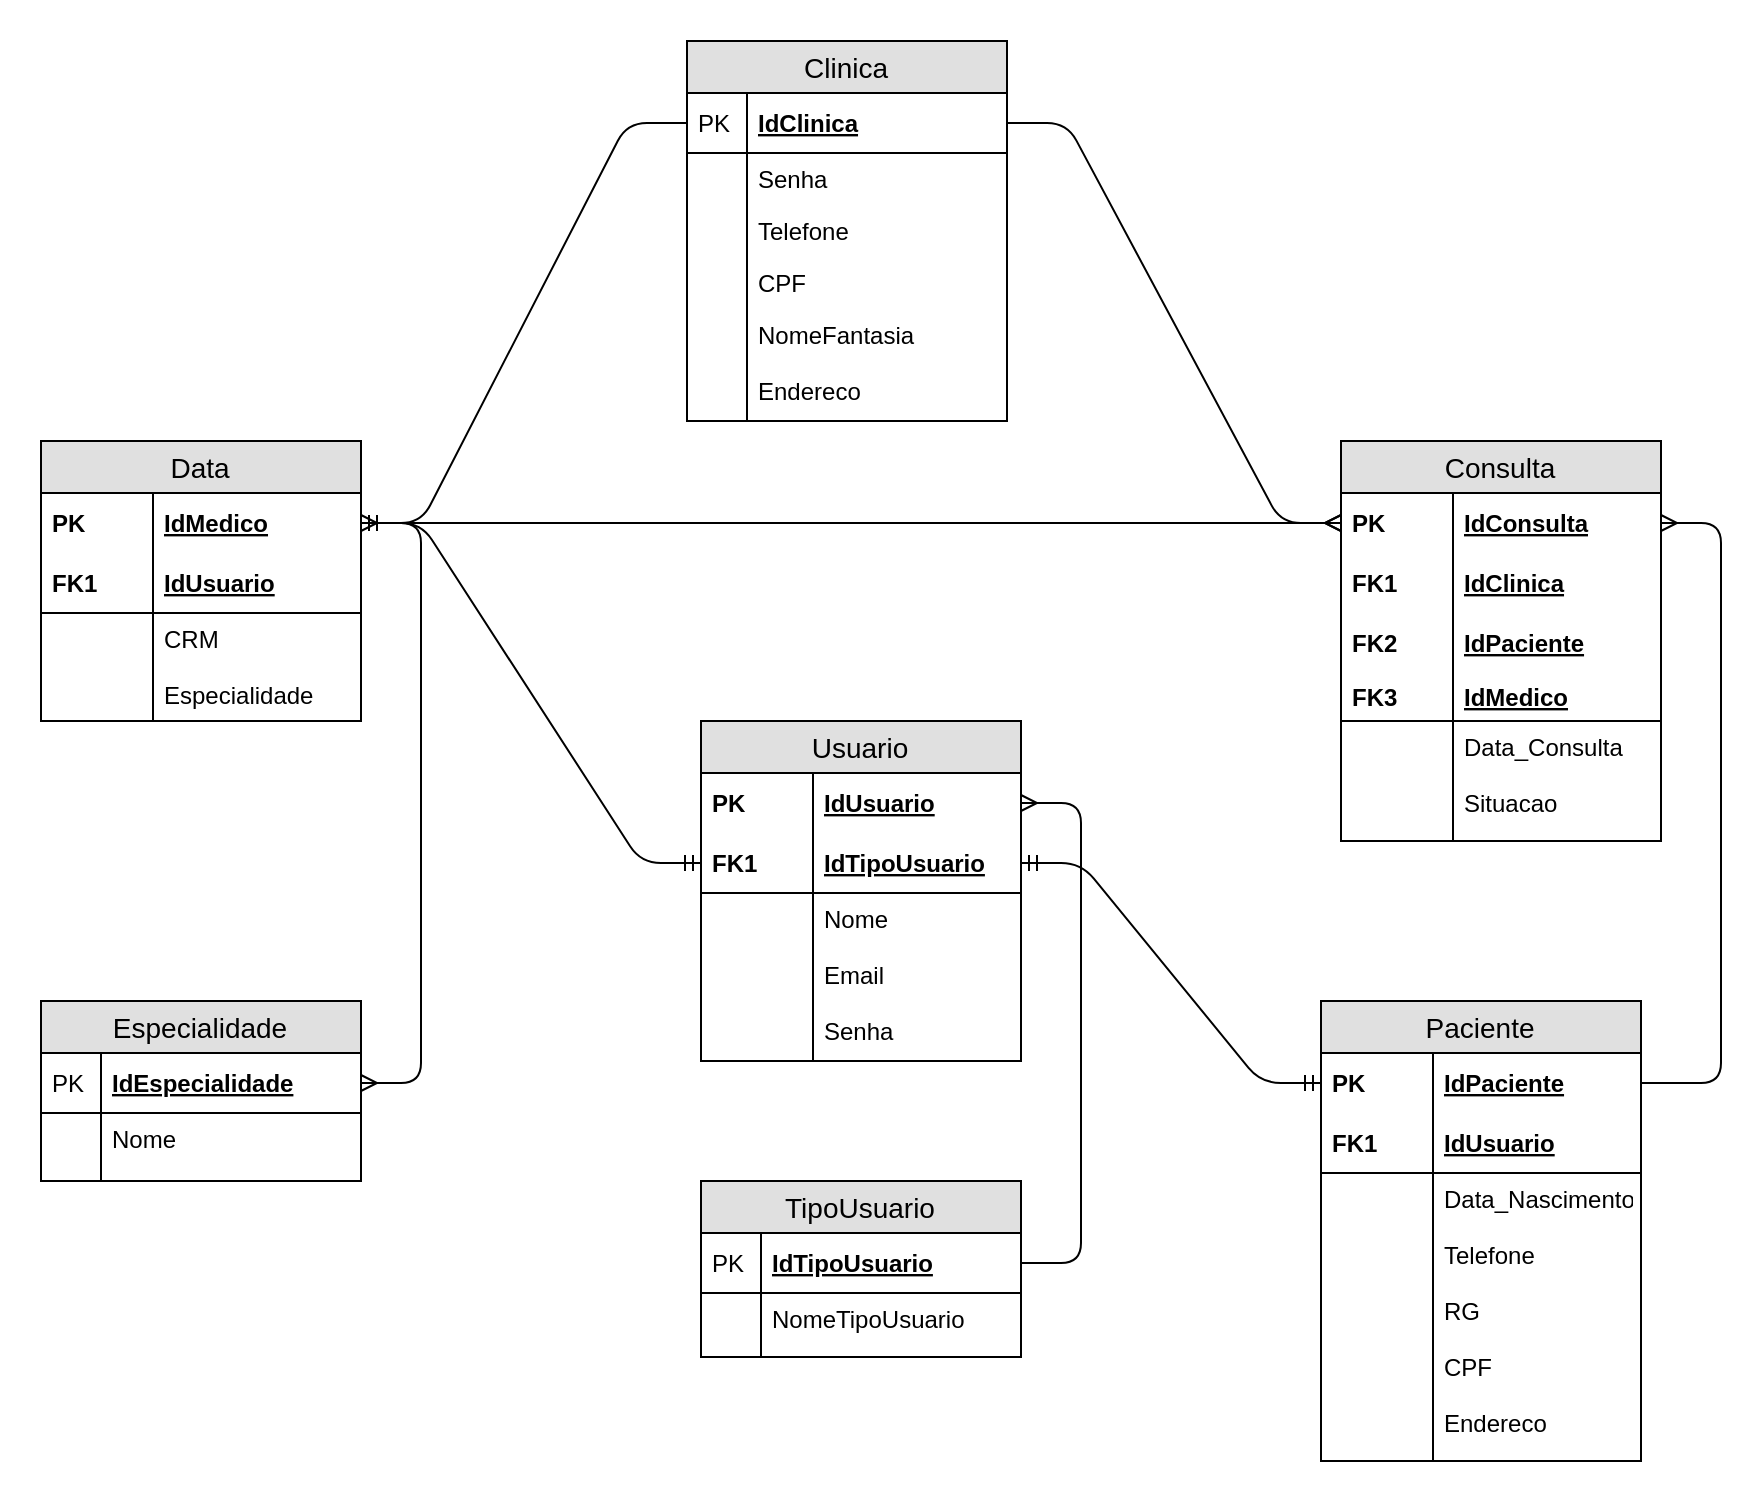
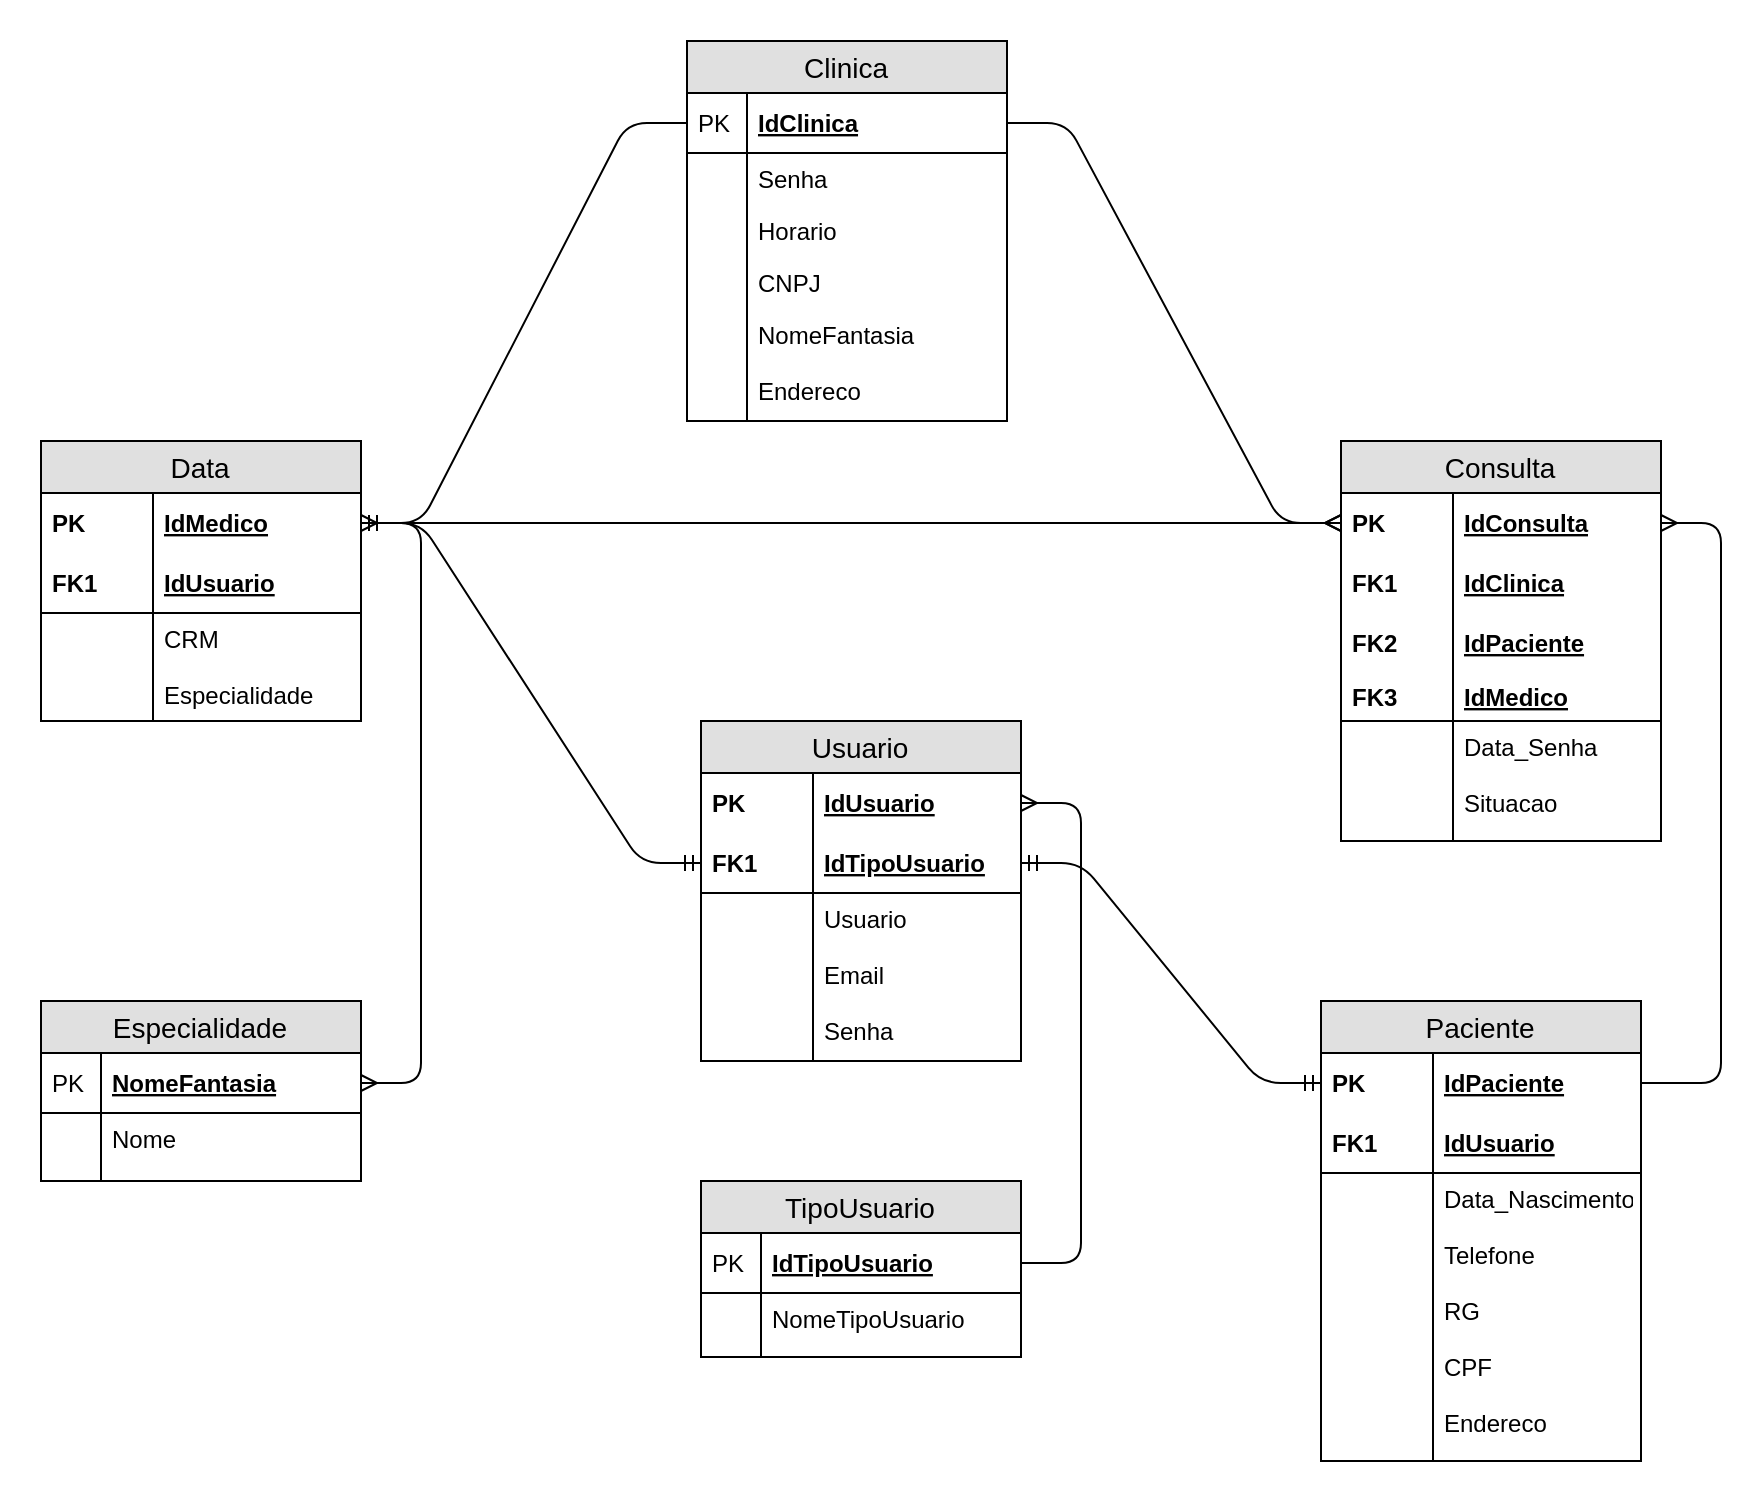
(809, 232) -> (802, 232)
(778, 284) -> (785, 284)
(1548, 748) -> (1531, 748)
(851, 920) -> (868, 920)
(203, 1084) -> (190, 1084)
